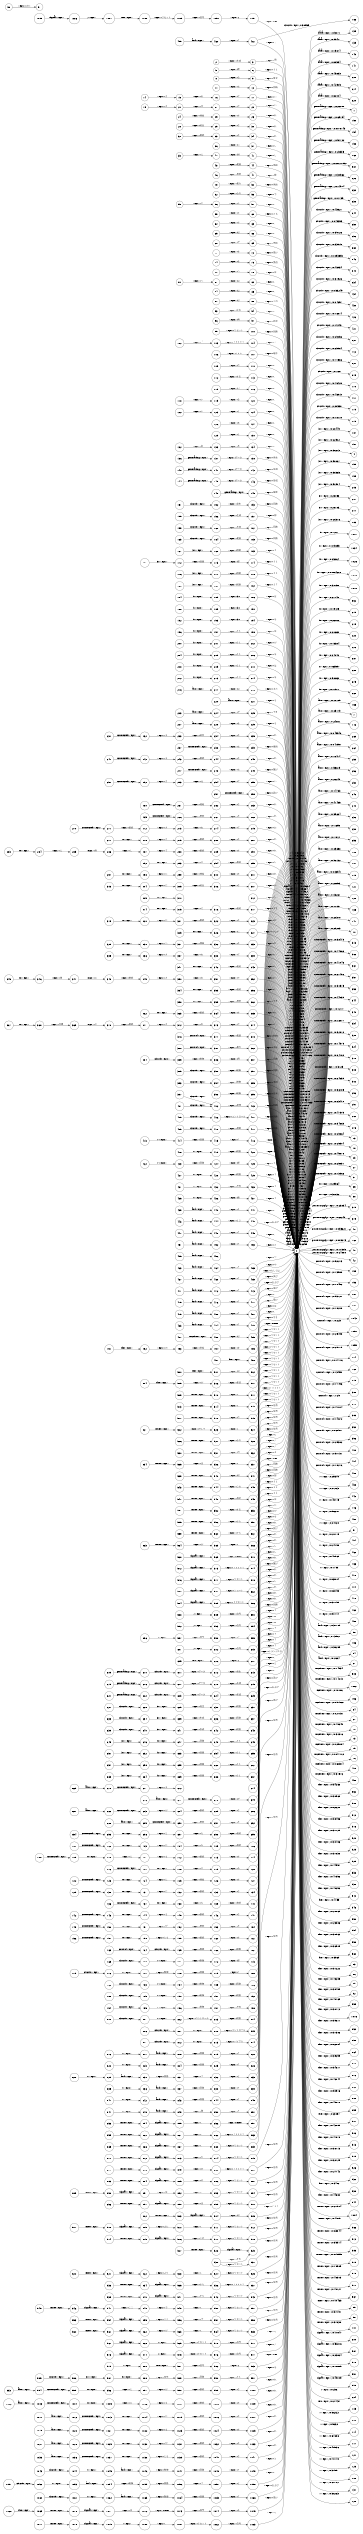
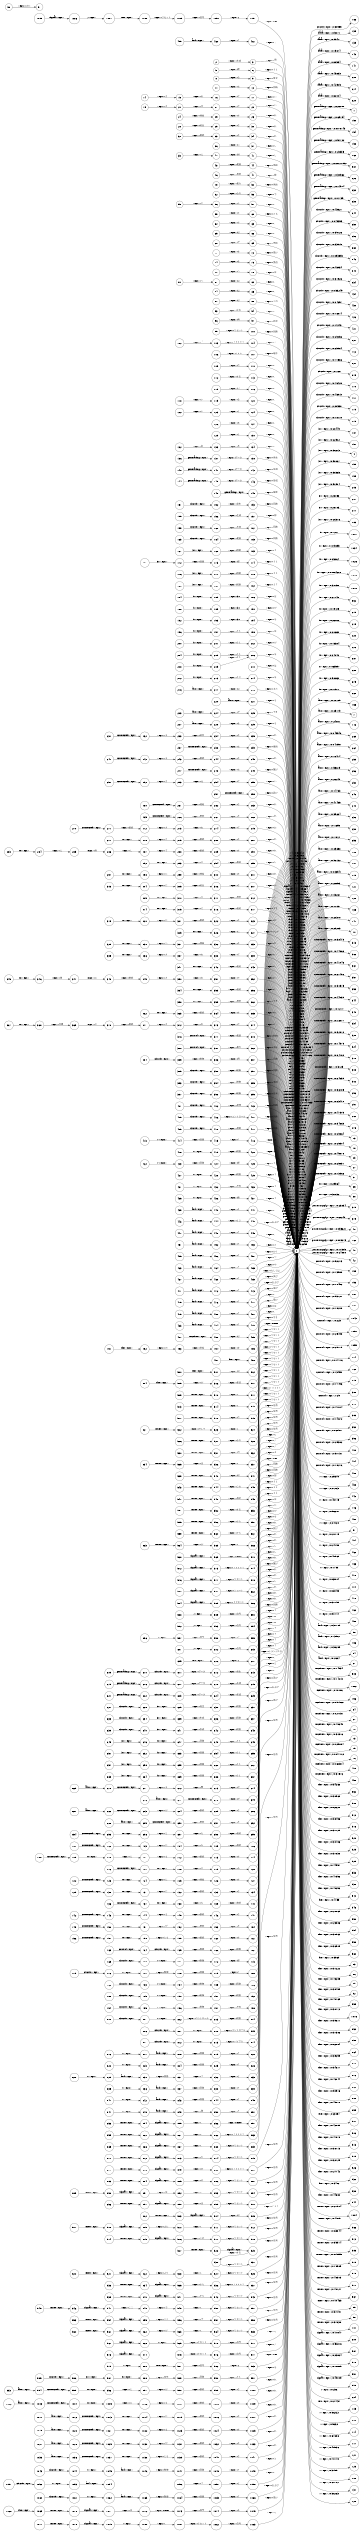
(302, 28) -> (300, 619)
(234, 667) -> (234, 662)
none -> (216, 898)
none -> (293, 919)
(197, 1101) -> (197, 1095)
none -> (253, 1257)
none -> (216, 1788)
(236, 2262) -> (235, 2255)
(161, 2355) -> none
(145, 2484) -> none
